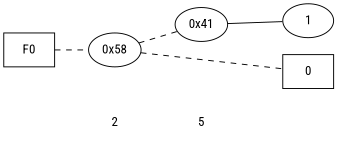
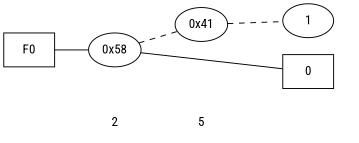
(255, 23) -> (255, 23)
(72, 50) -> (72, 50)
(212, 61) -> (212, 61)
